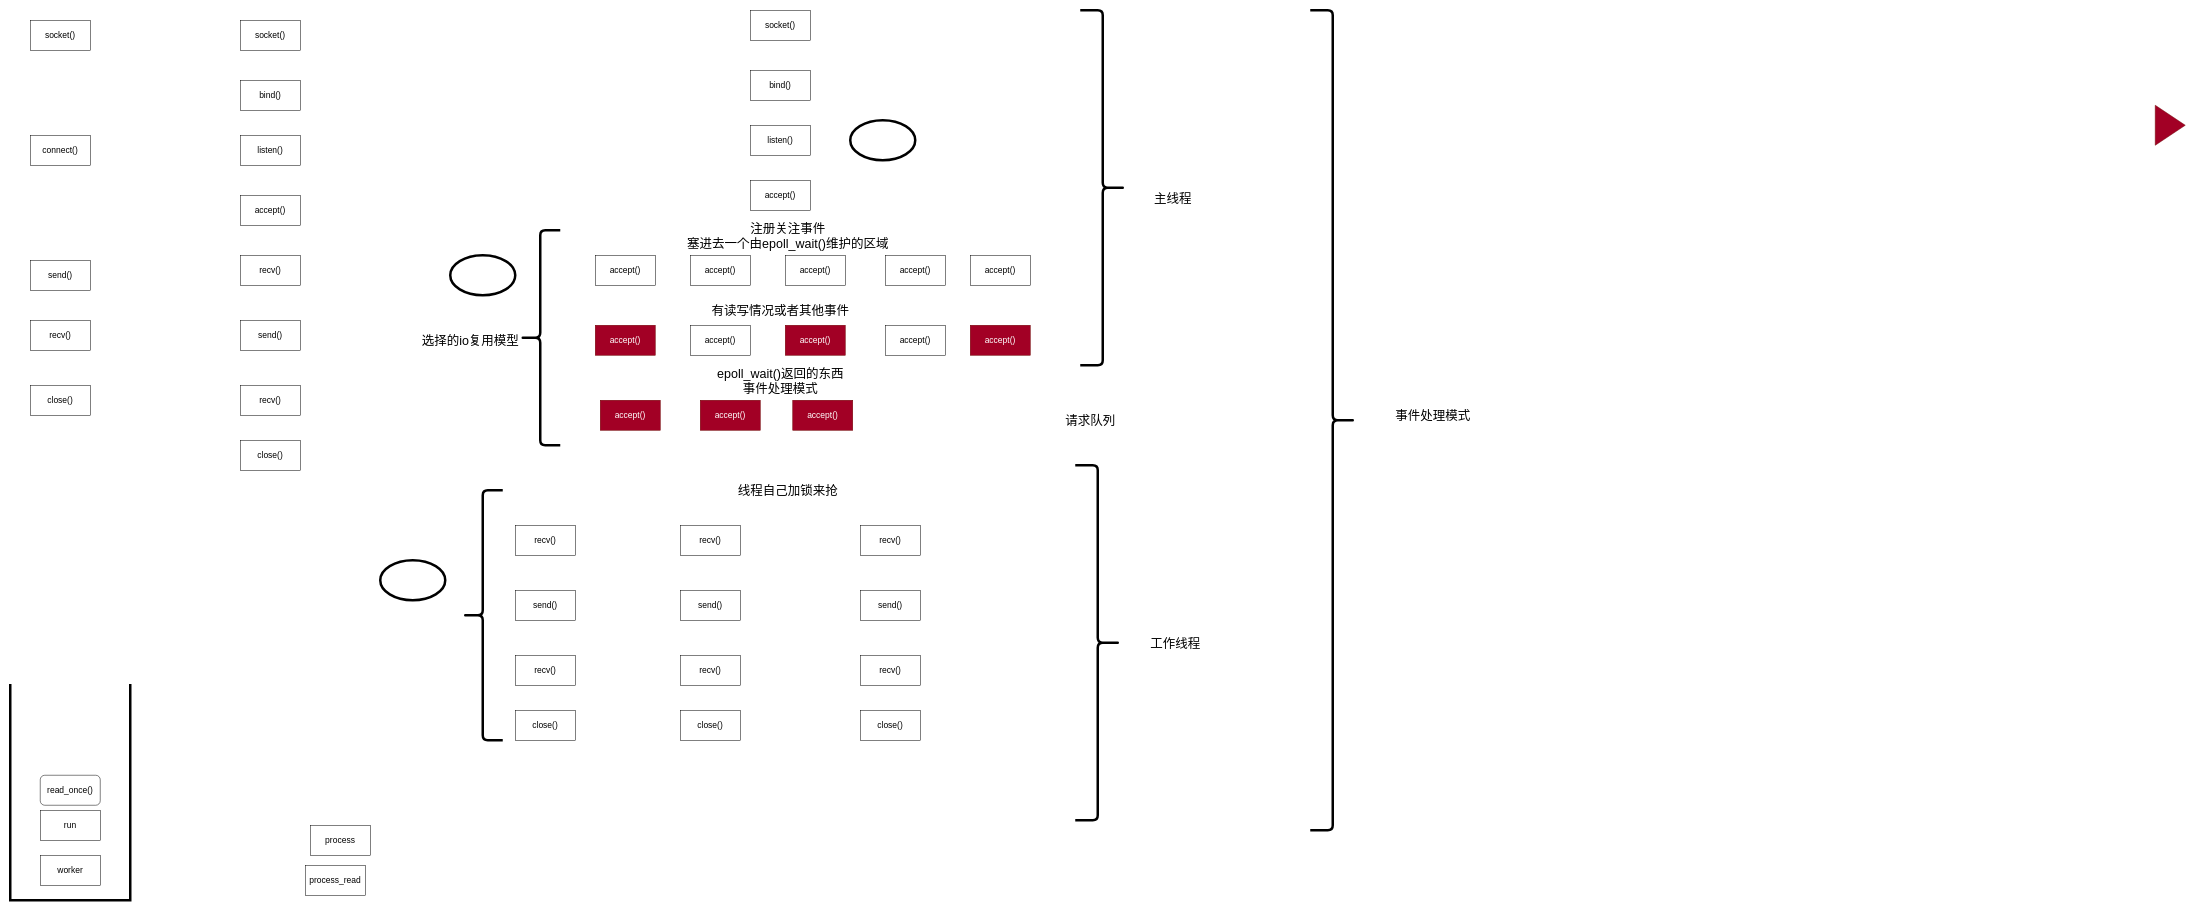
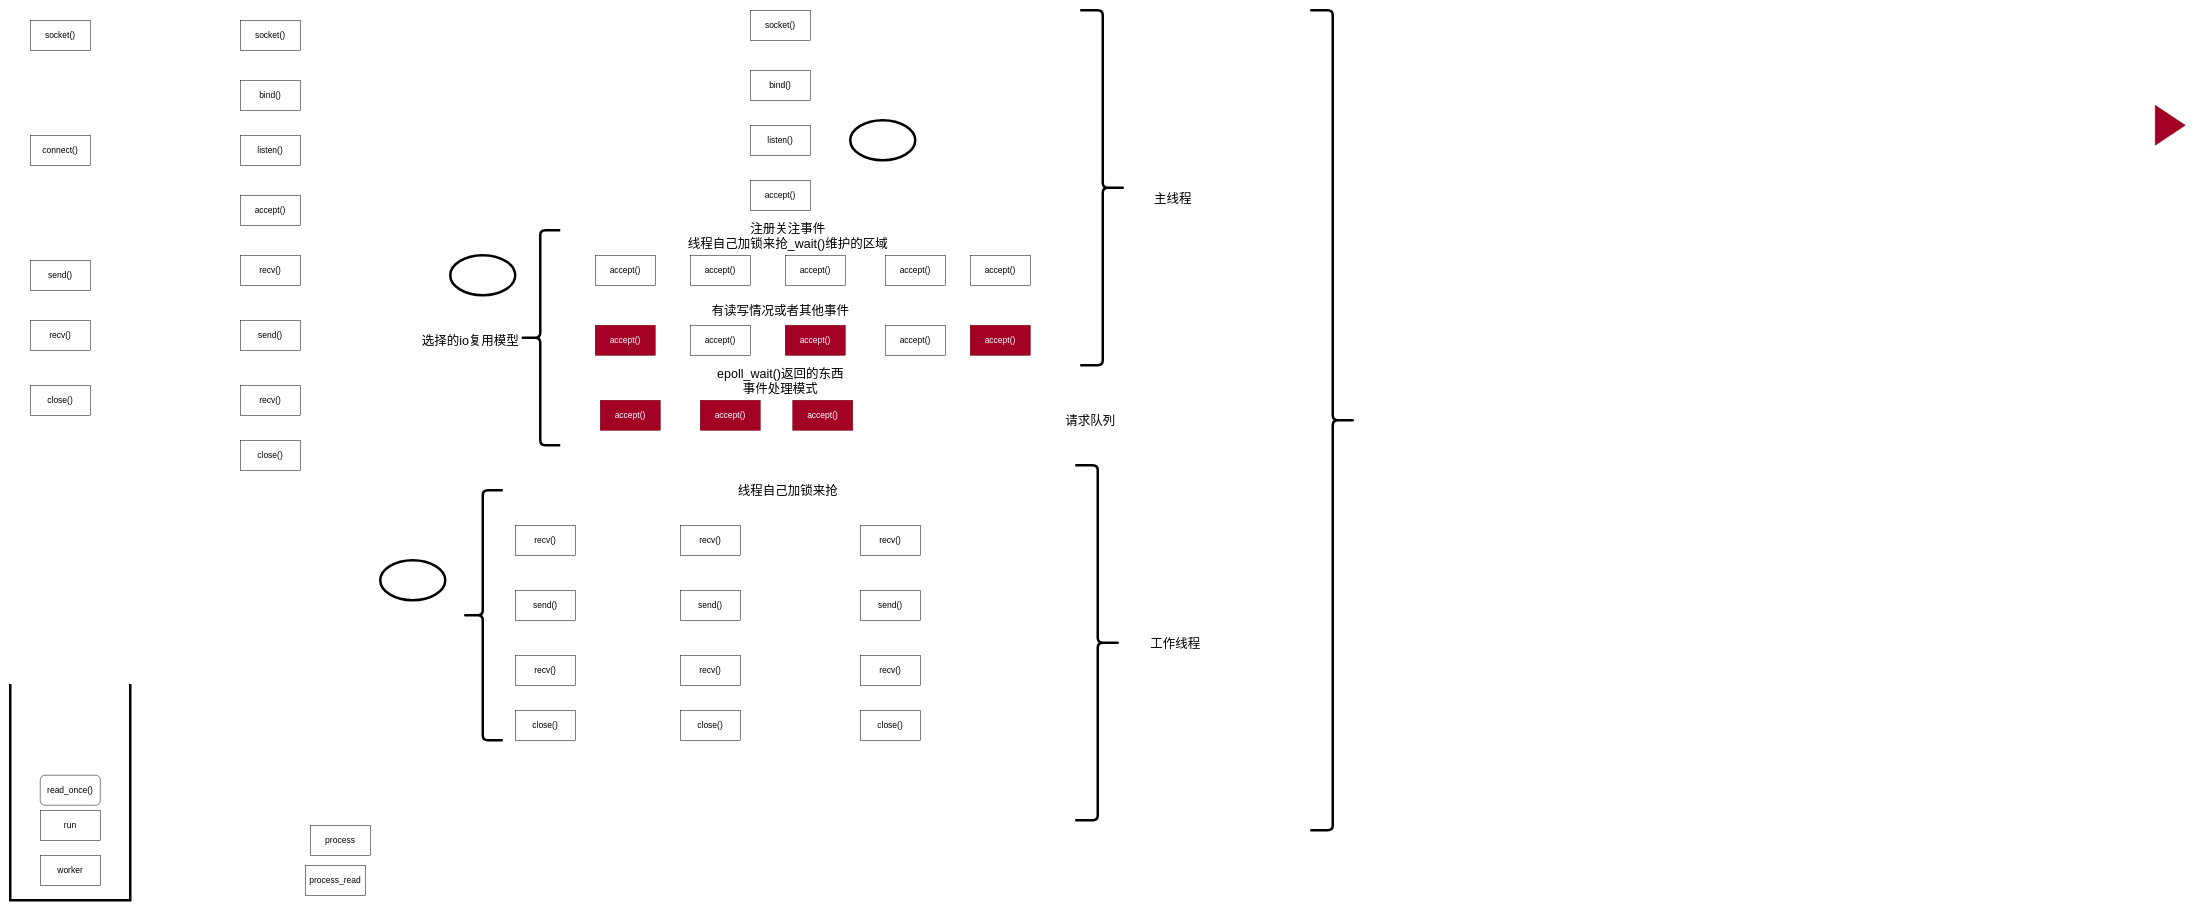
(788, 235) -> (788, 235)
(1433, 415) -> none
